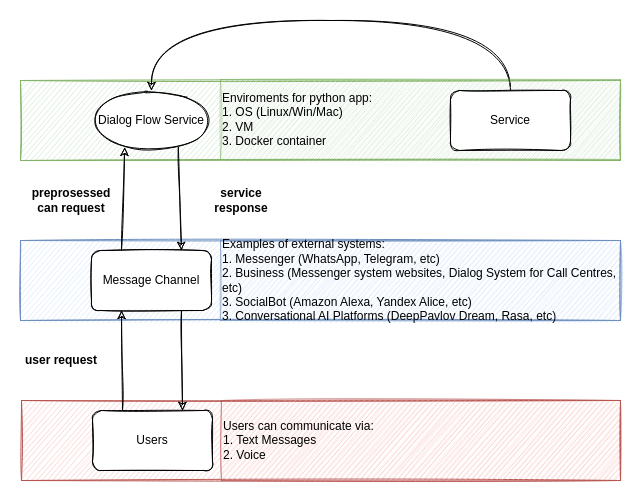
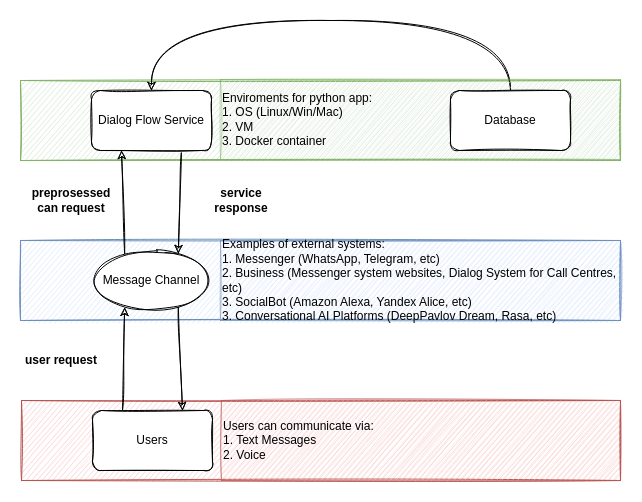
(152, 121) -> (152, 121)
(511, 121) -> (511, 121)
(152, 281) -> (152, 281)
